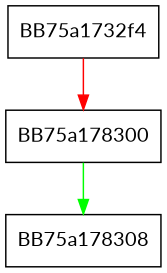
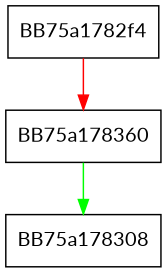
(83, 32) -> (83, 32)
(83, 136) -> (83, 136)
